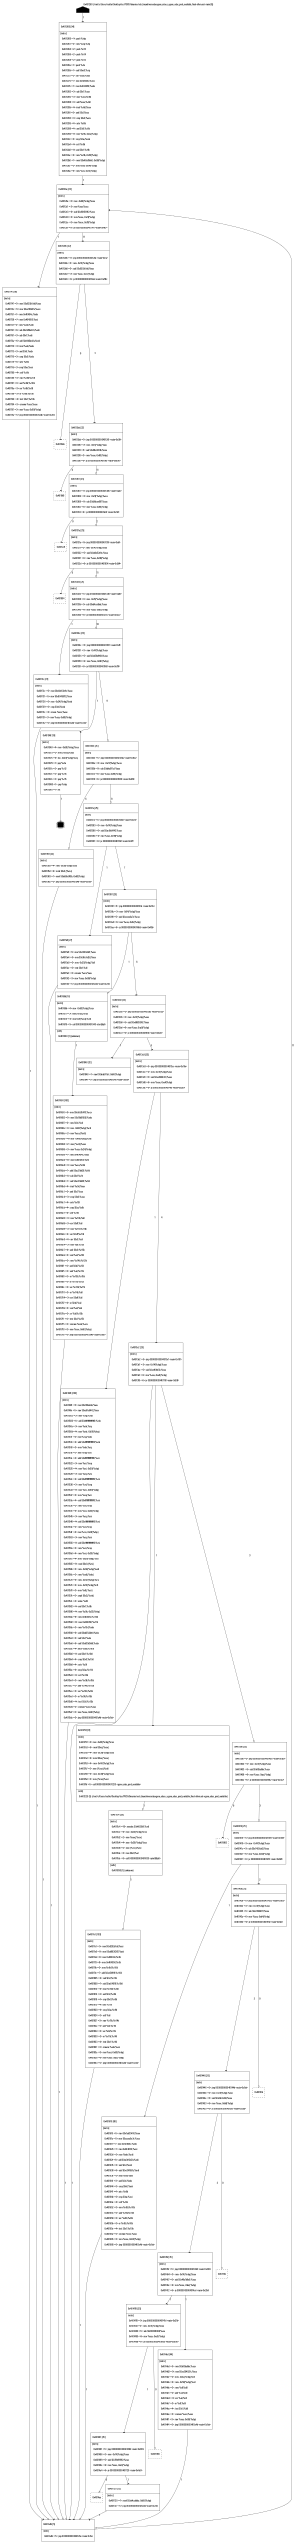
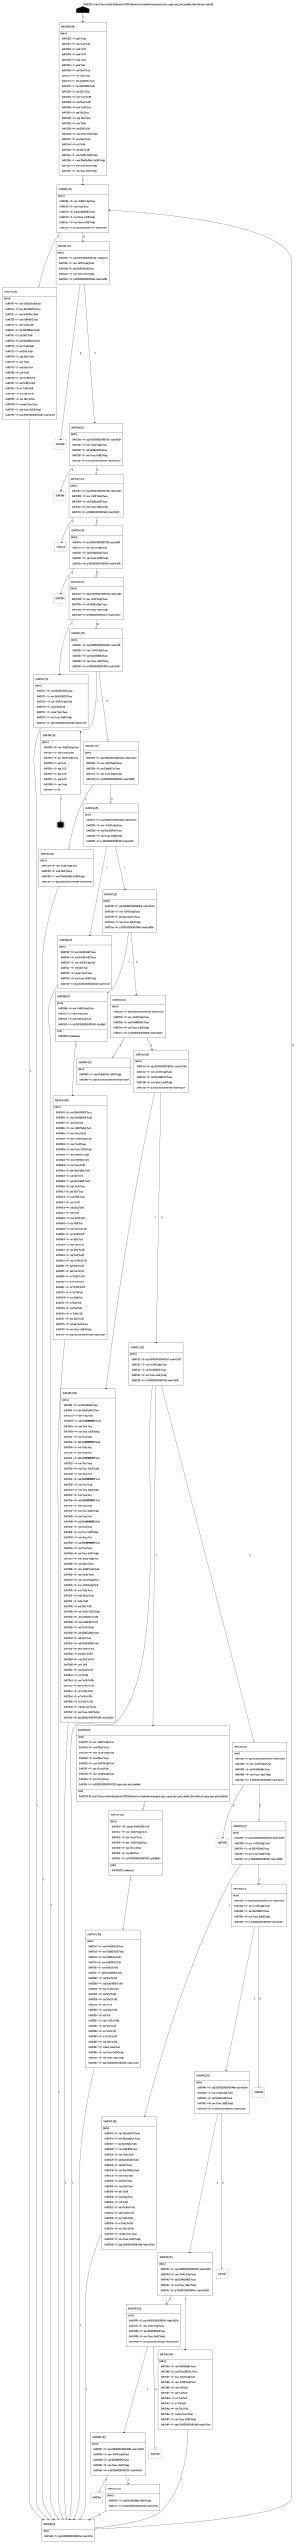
(47, 259) -> (47, 258)
(119, 1048) -> (119, 1047)
